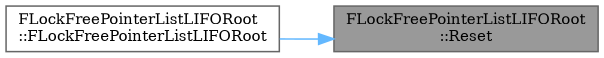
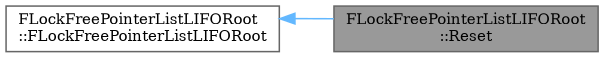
(299, 39) -> (314, 19)
